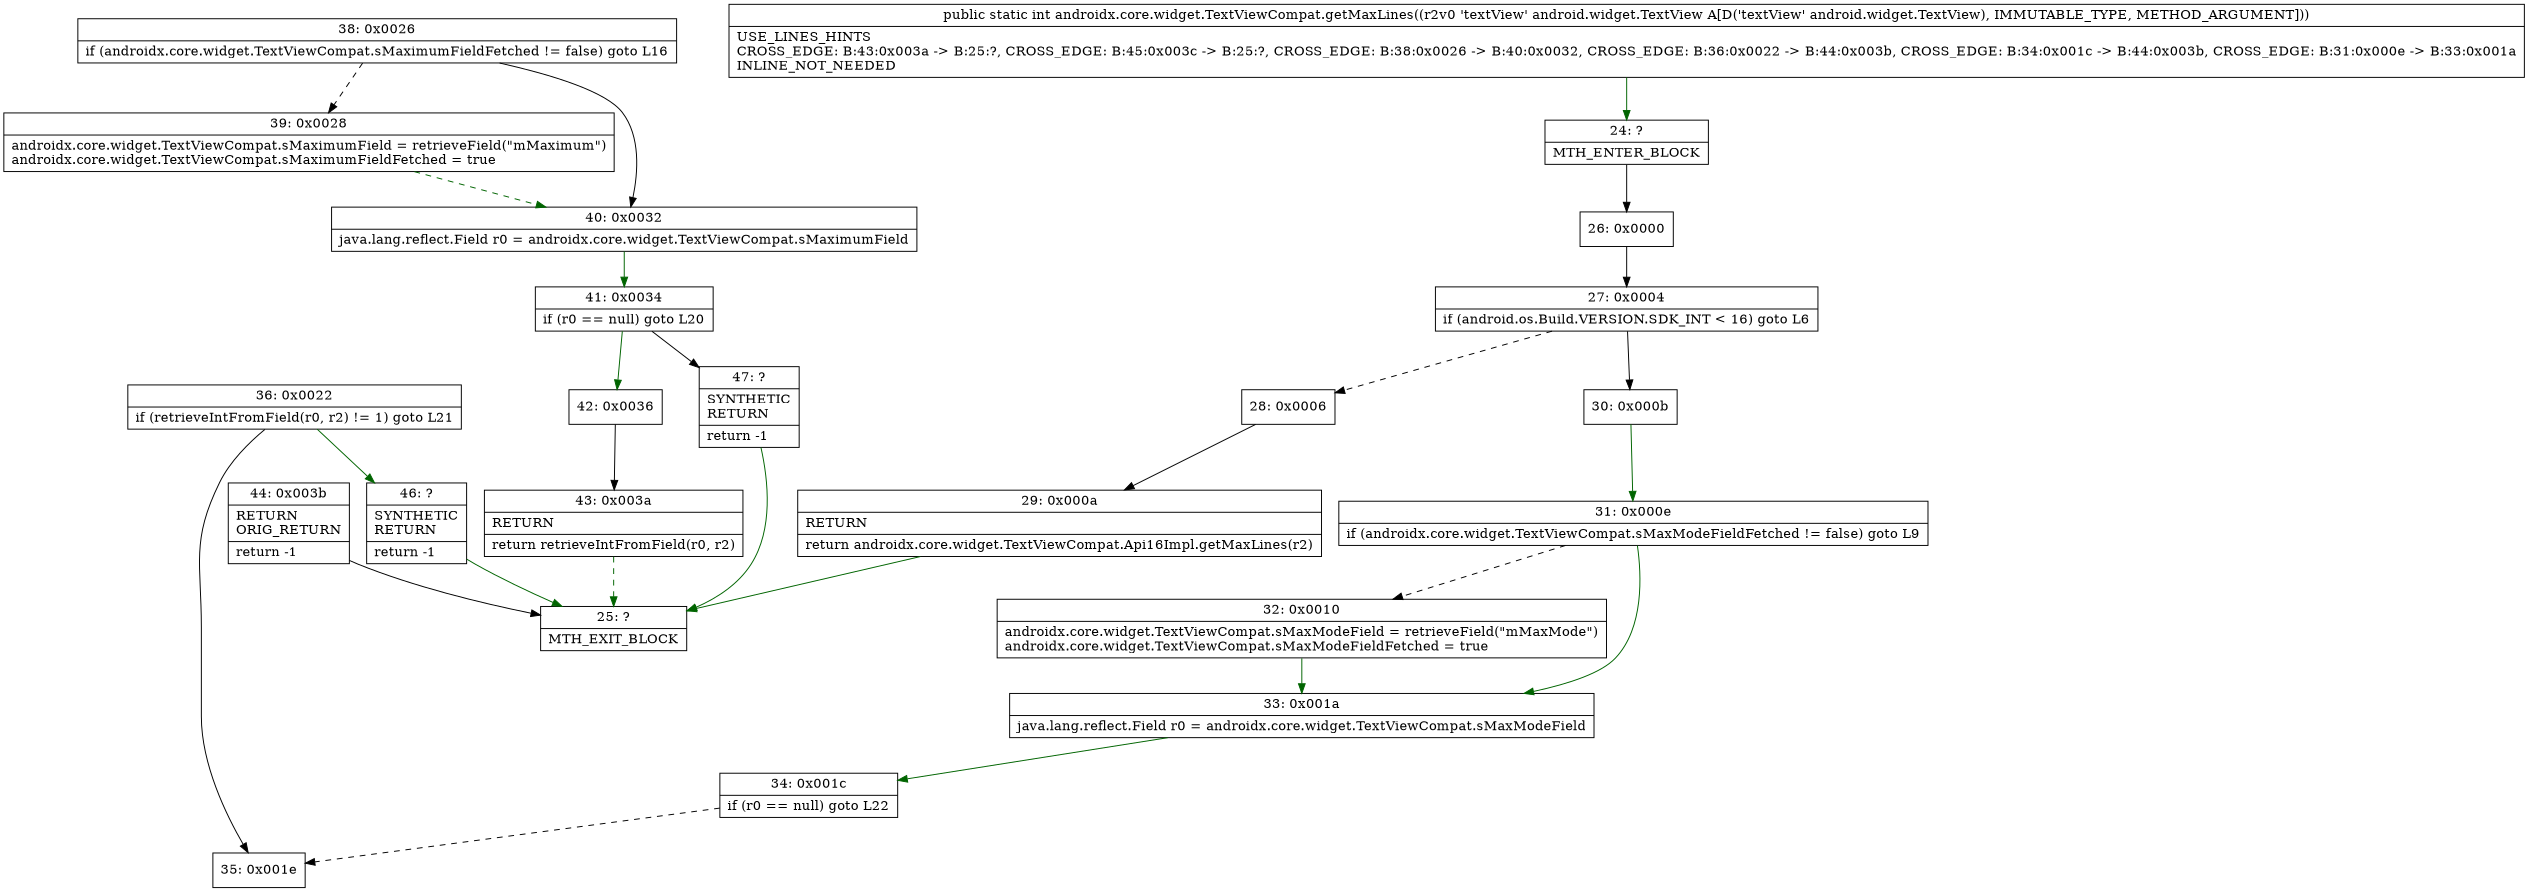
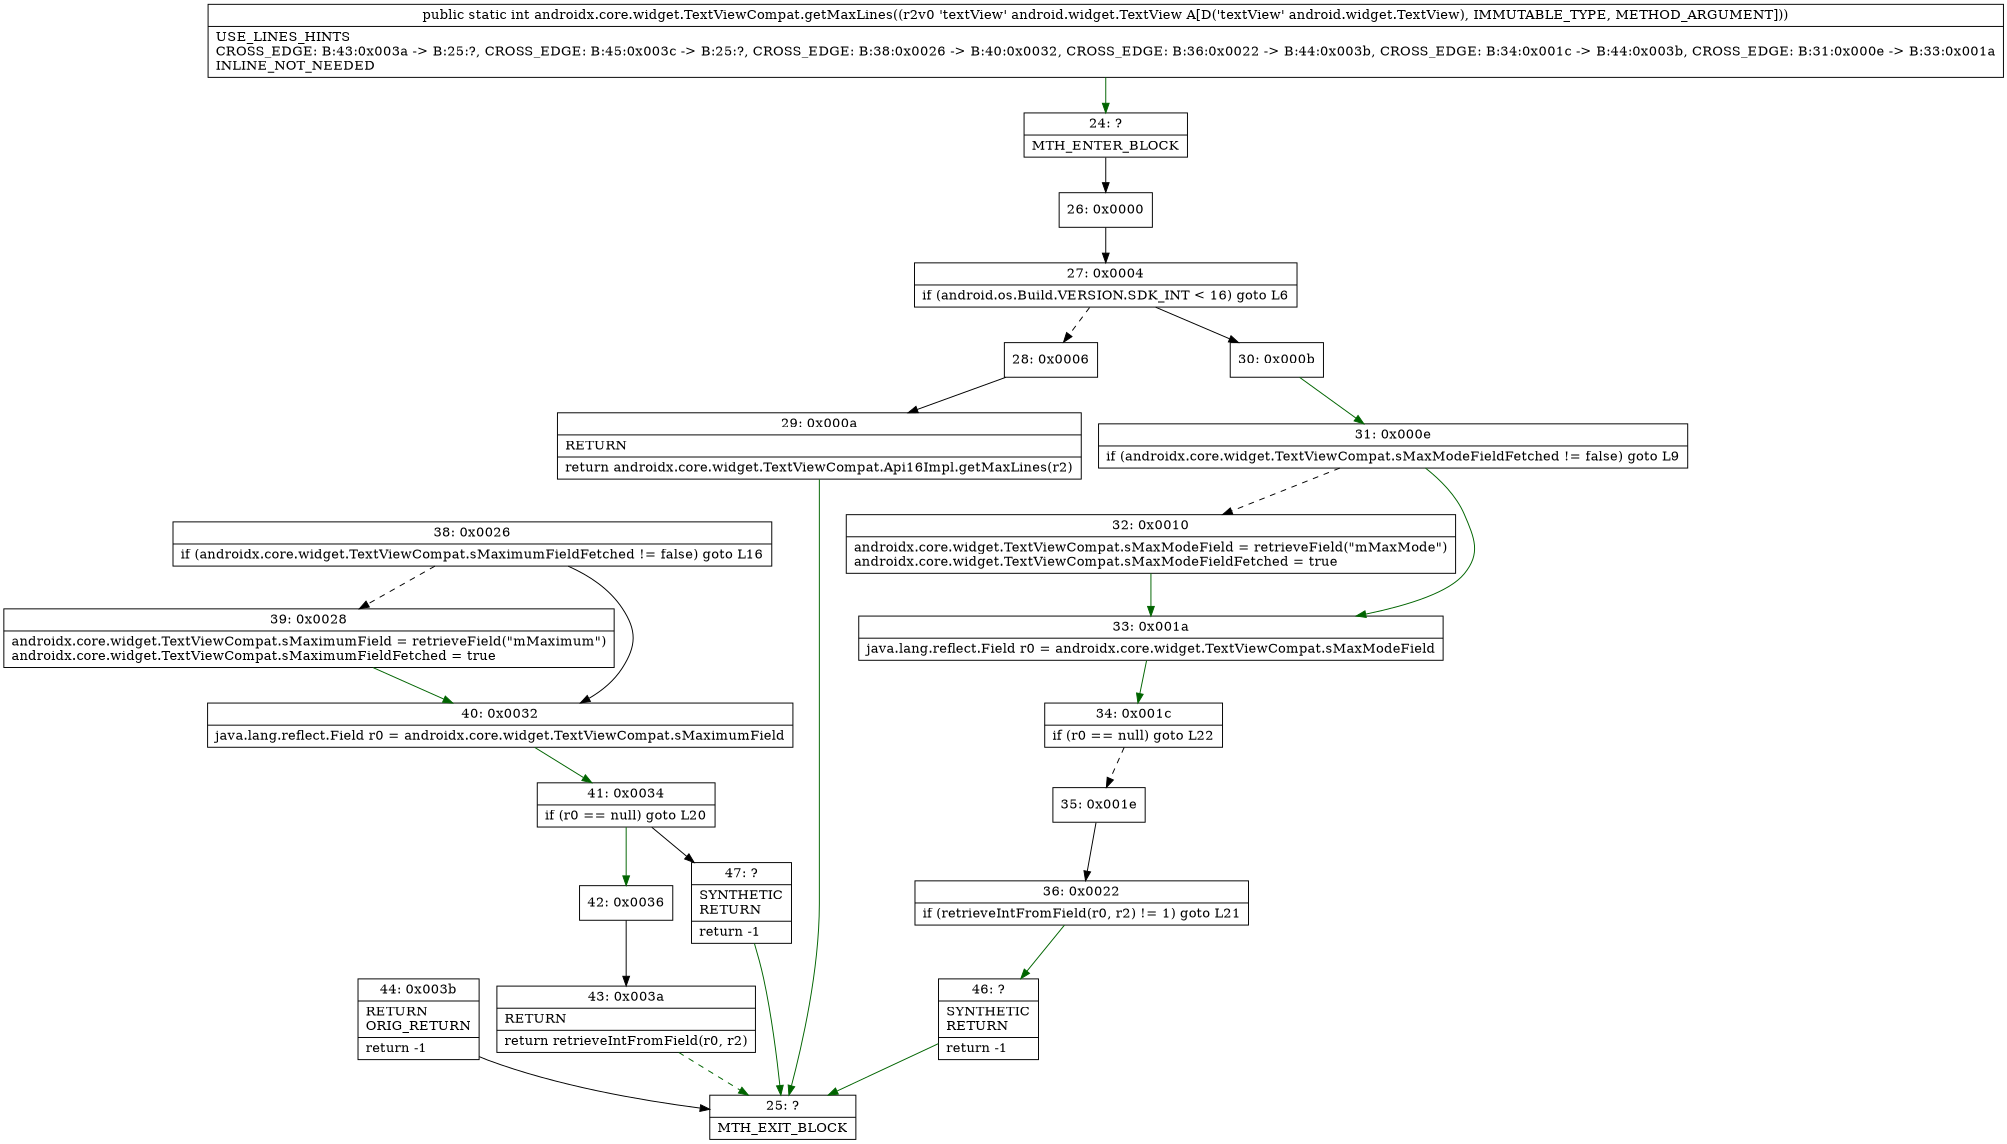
(475, 188) -> (408, 683)
(201, 631) -> (1092, 847)
